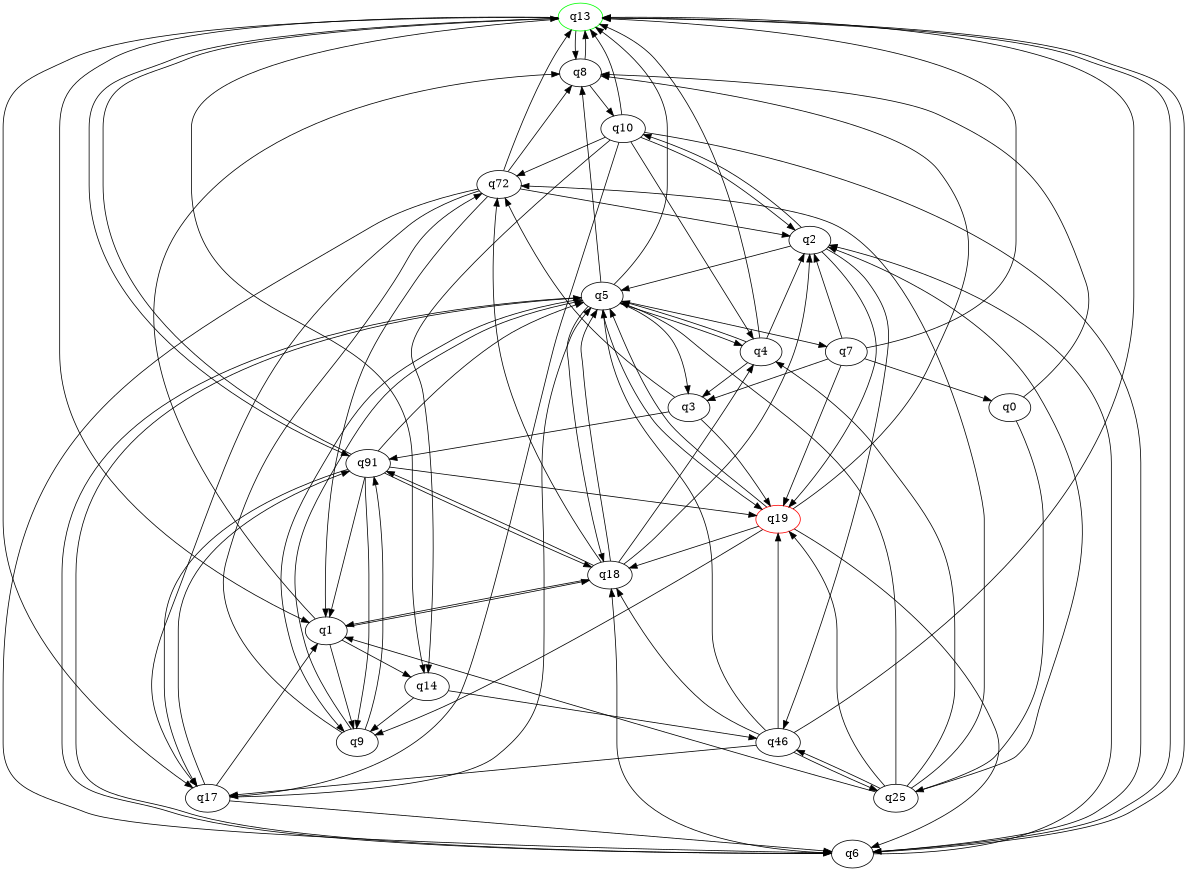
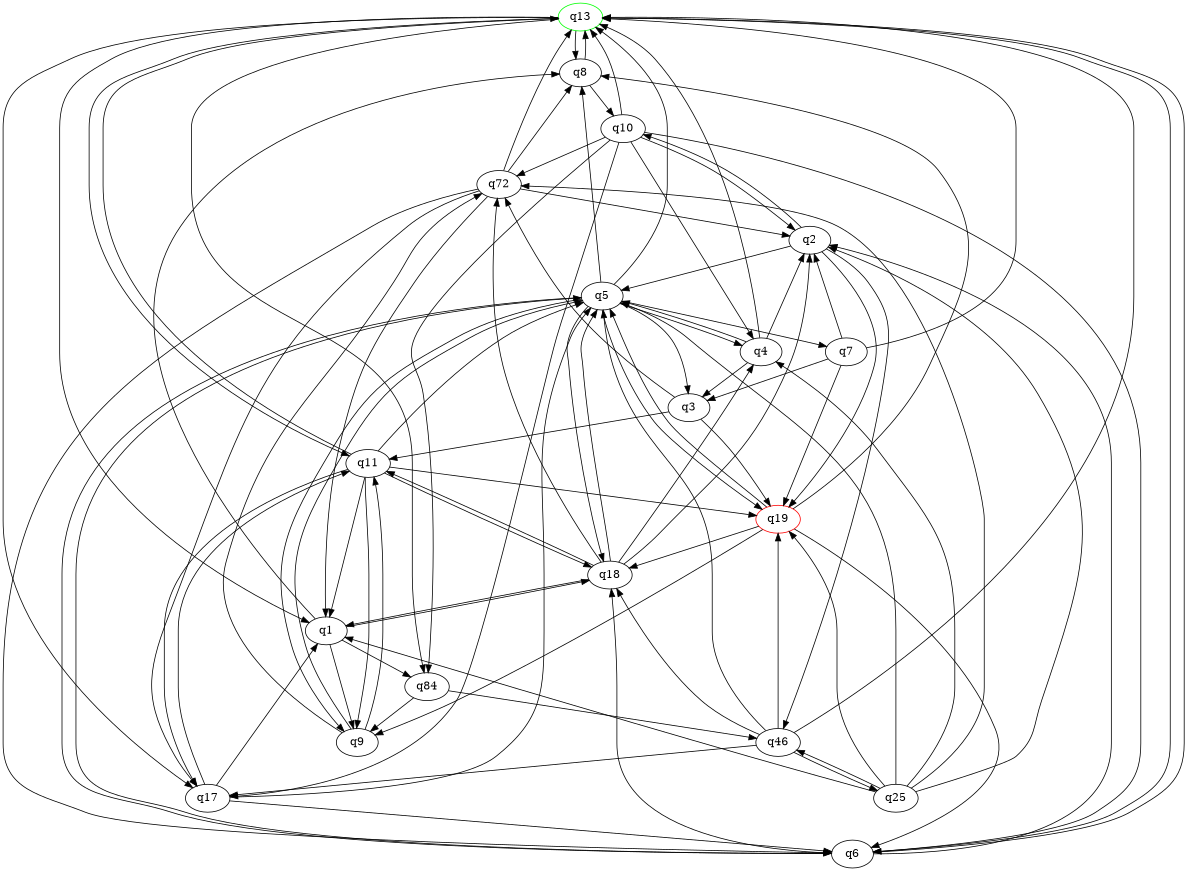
(1010, 408) -> none
(368, 463) -> (368, 463)
(427, 687) -> (427, 687)
